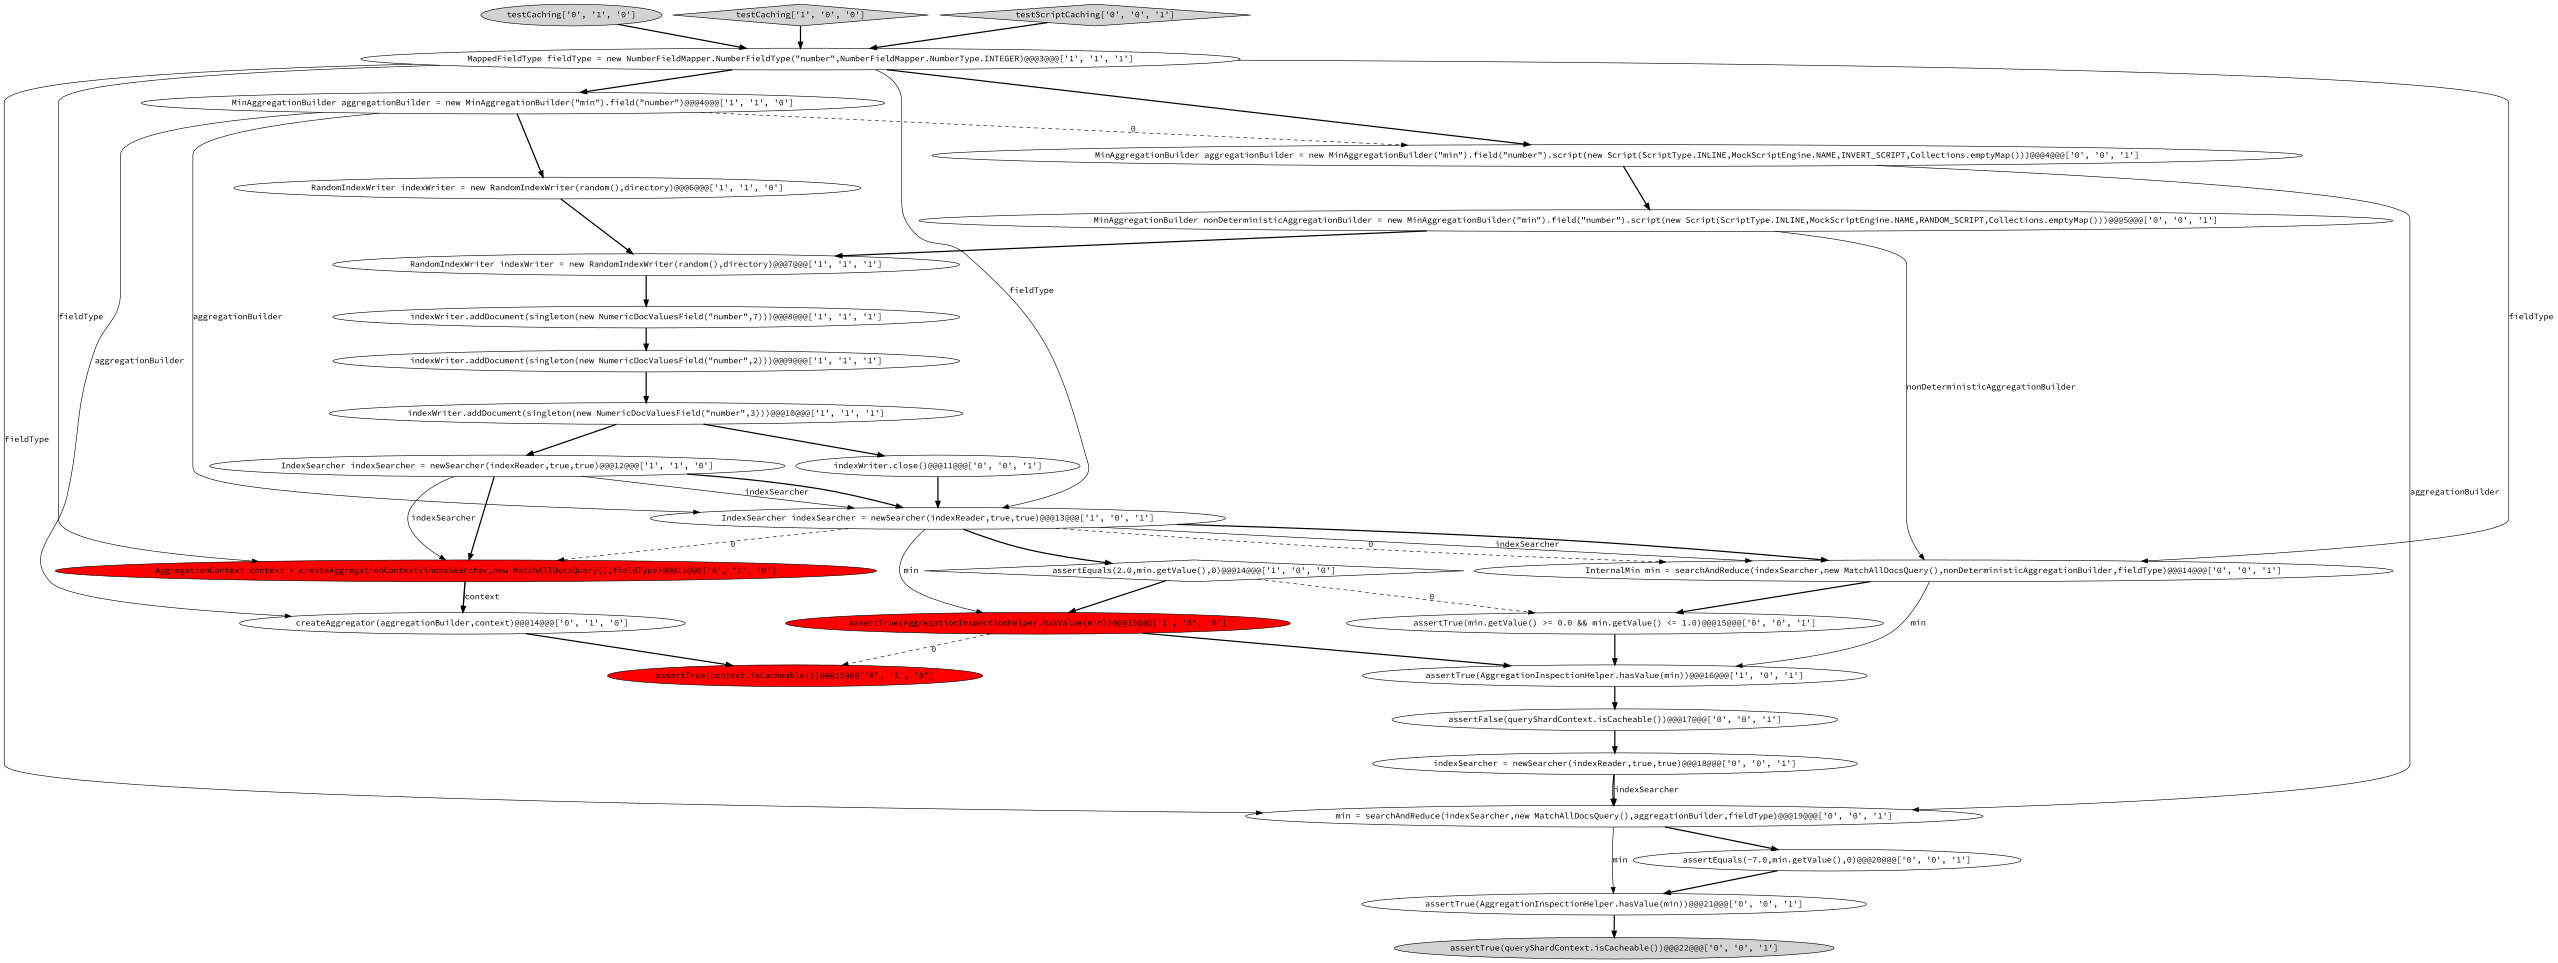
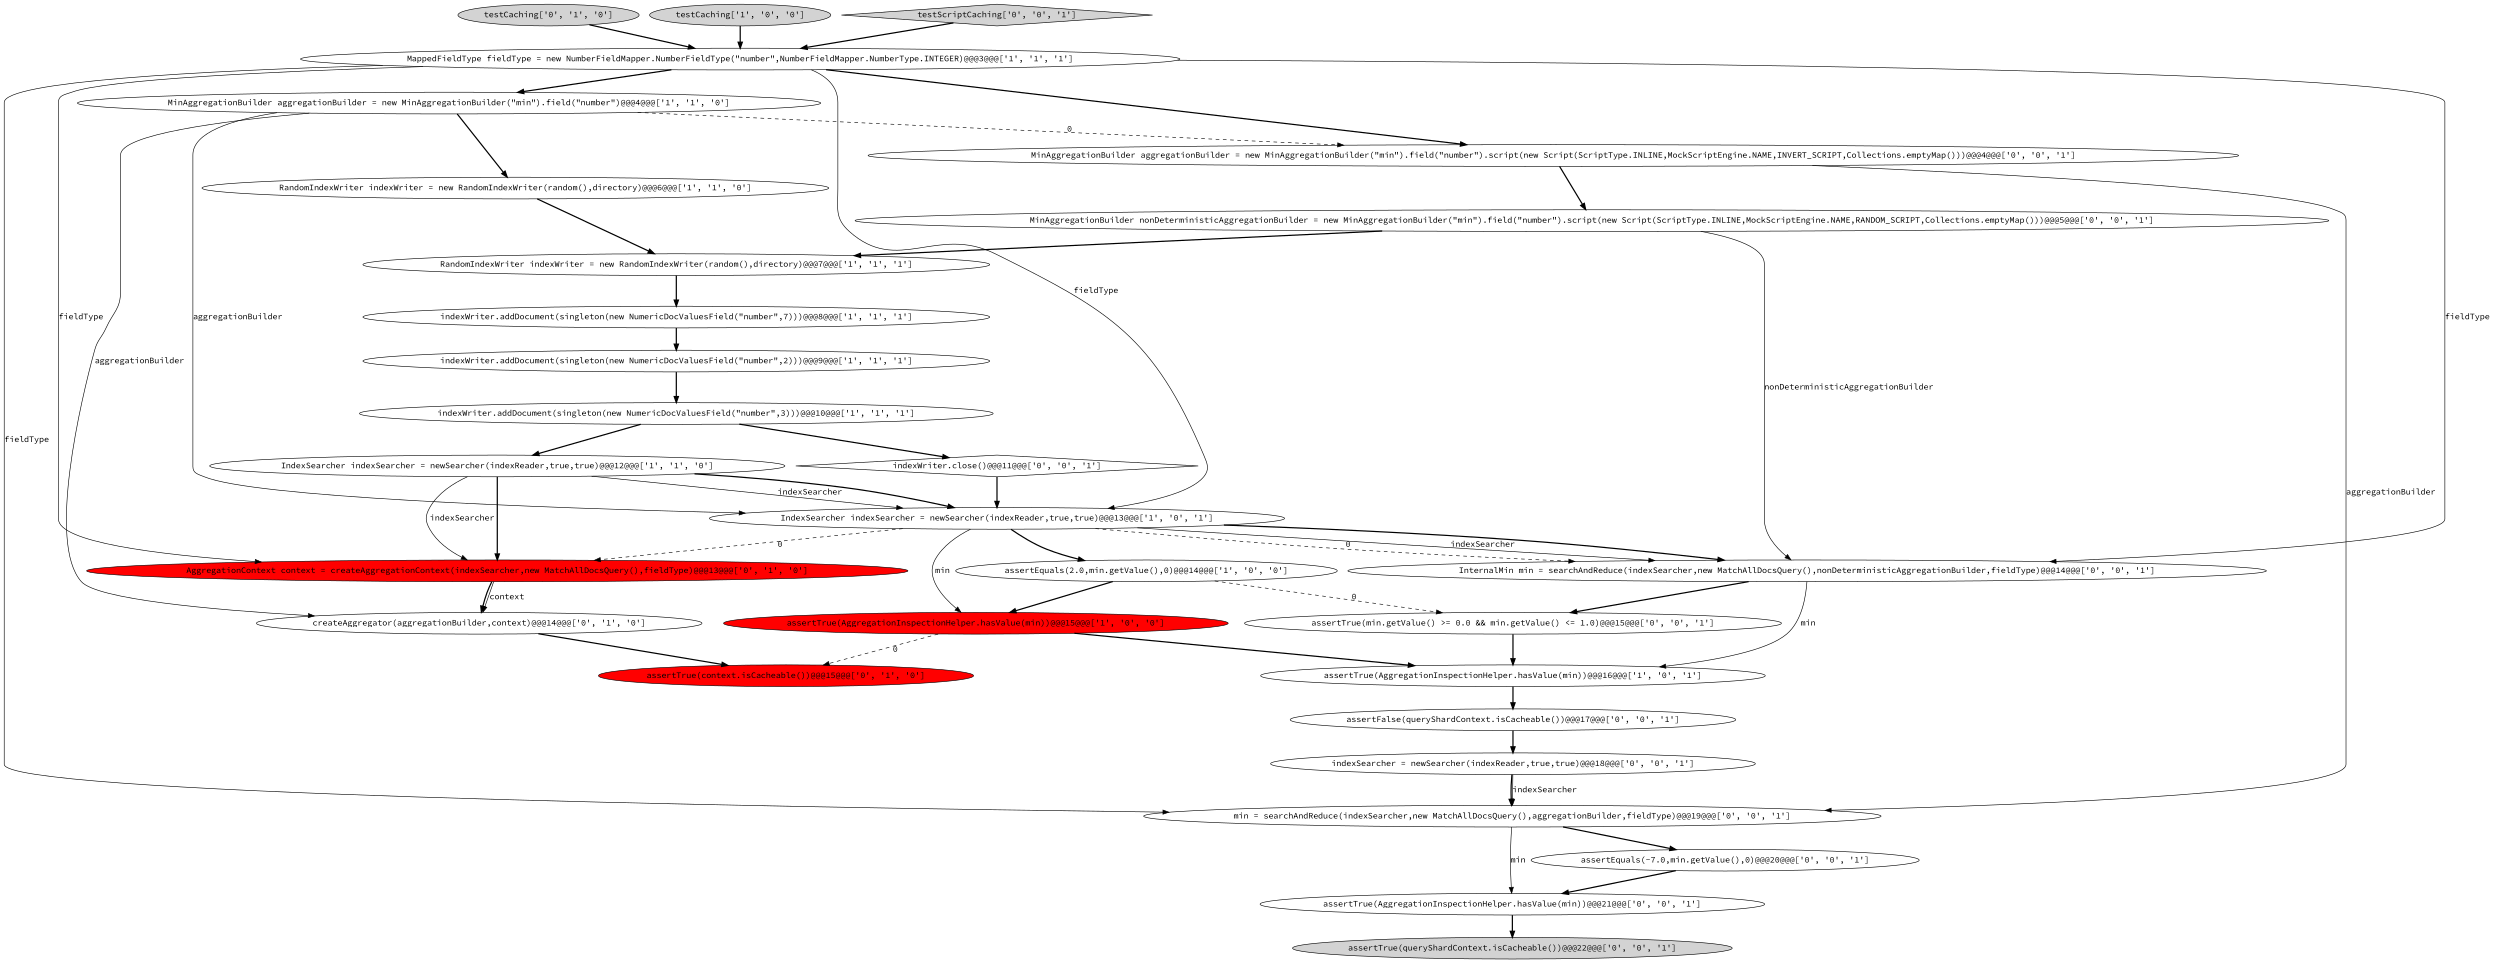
(800, 15) -> (740, 15)
(938, 466) -> (997, 466)
(1194, 571) -> (1146, 571)
